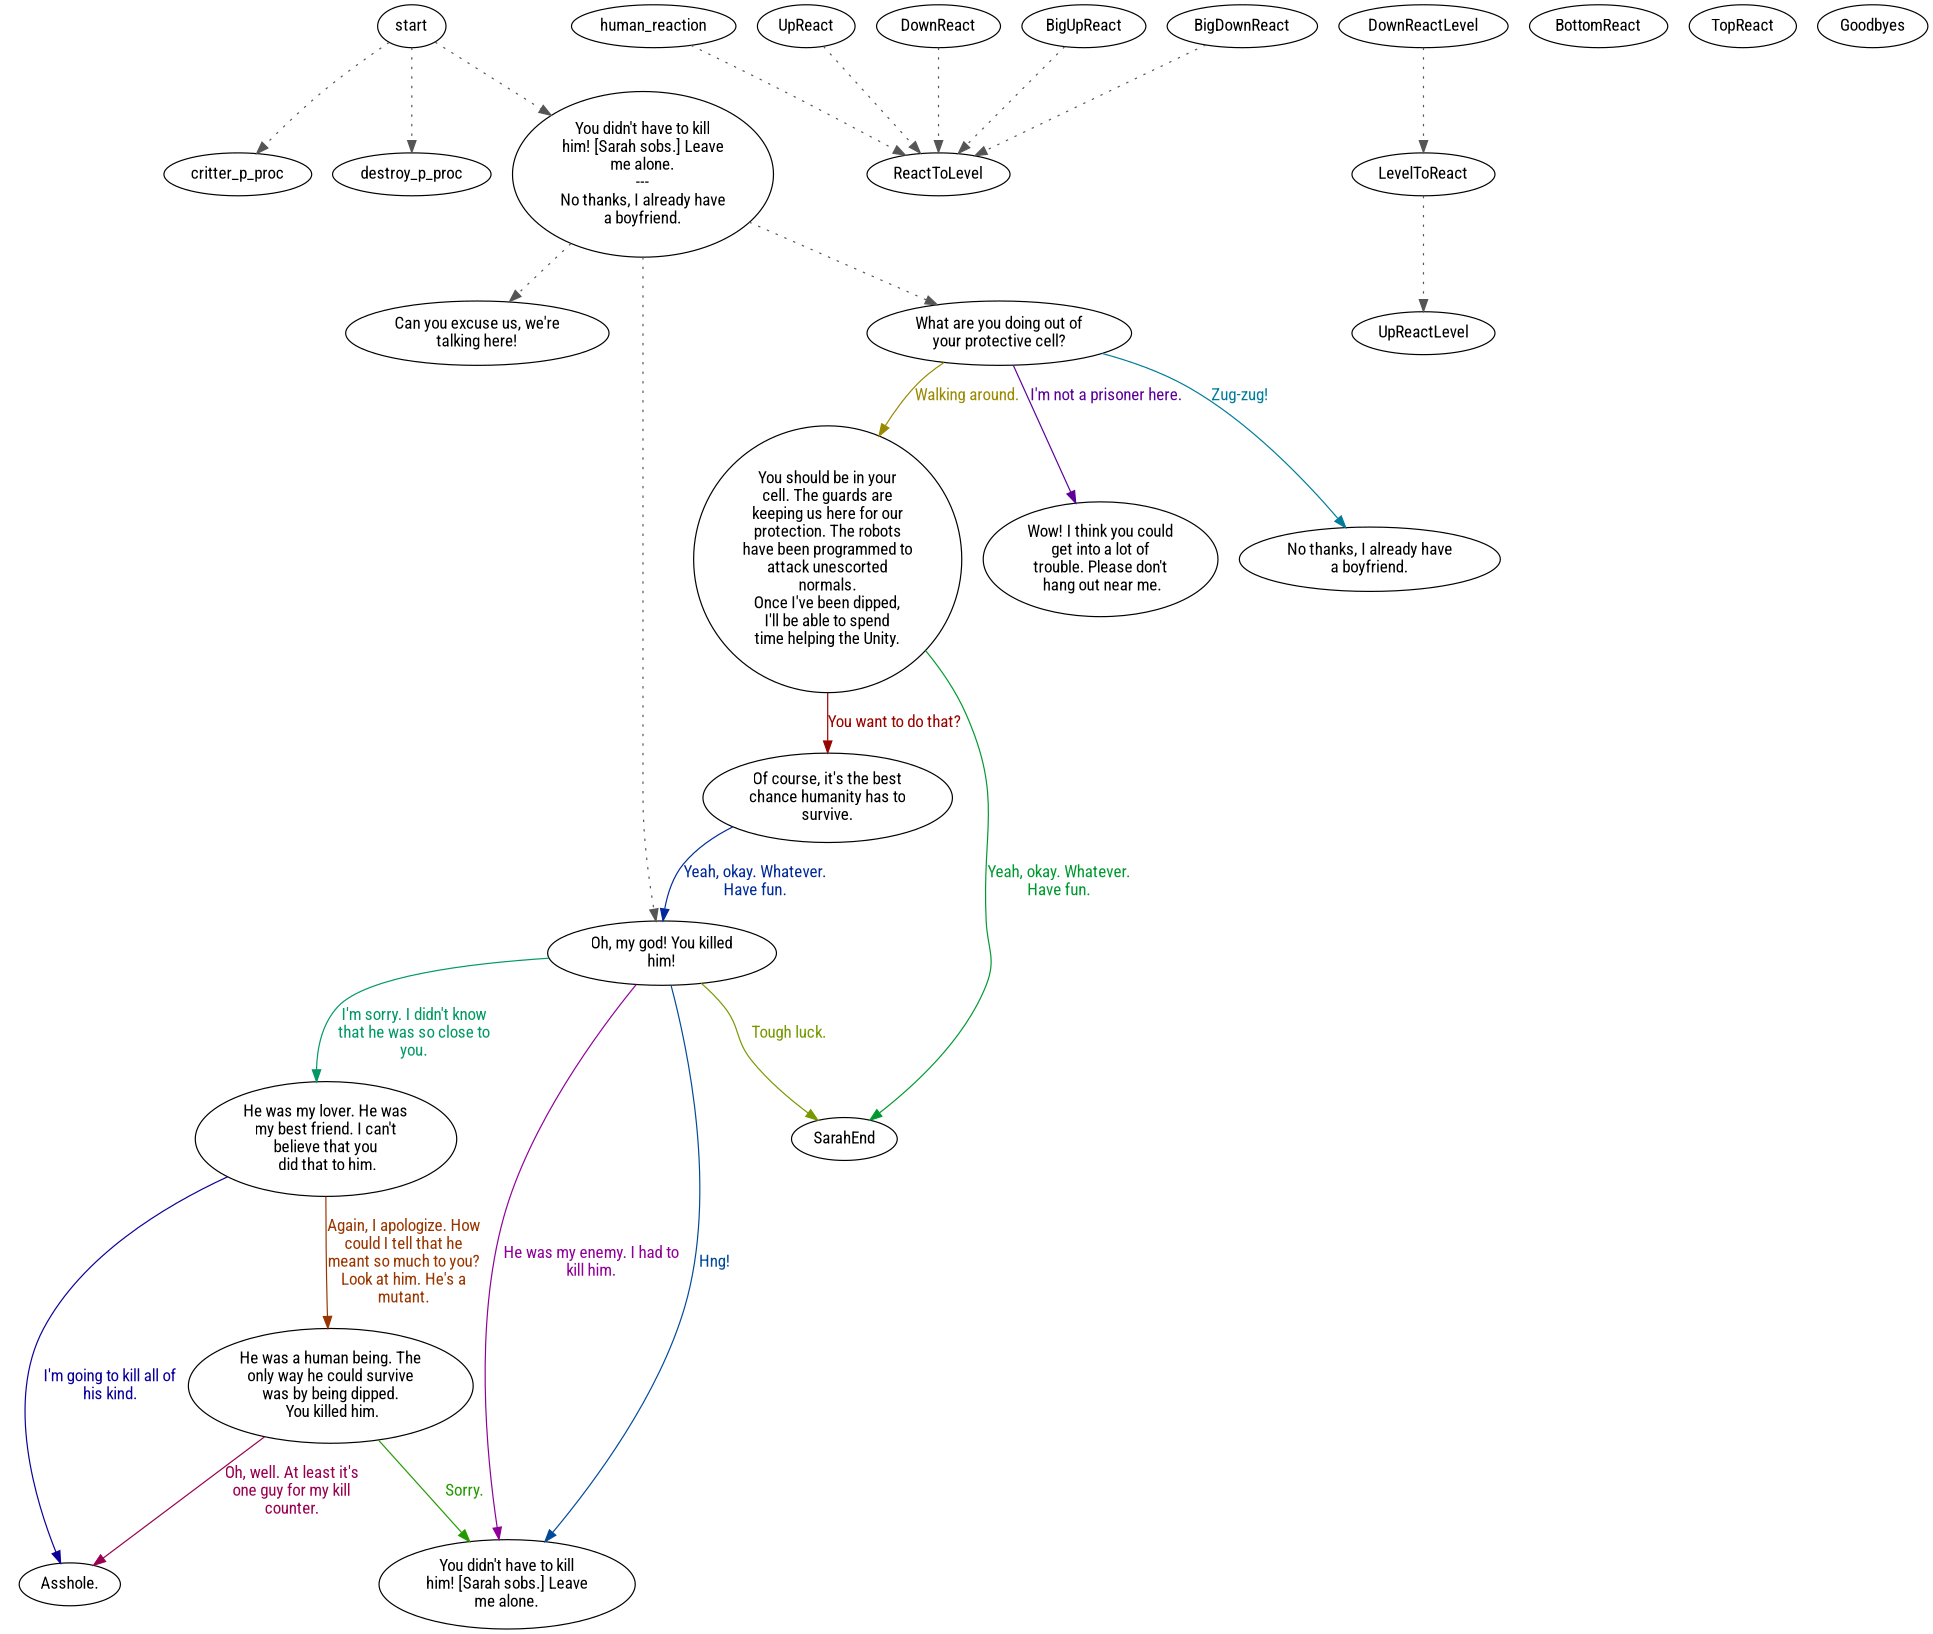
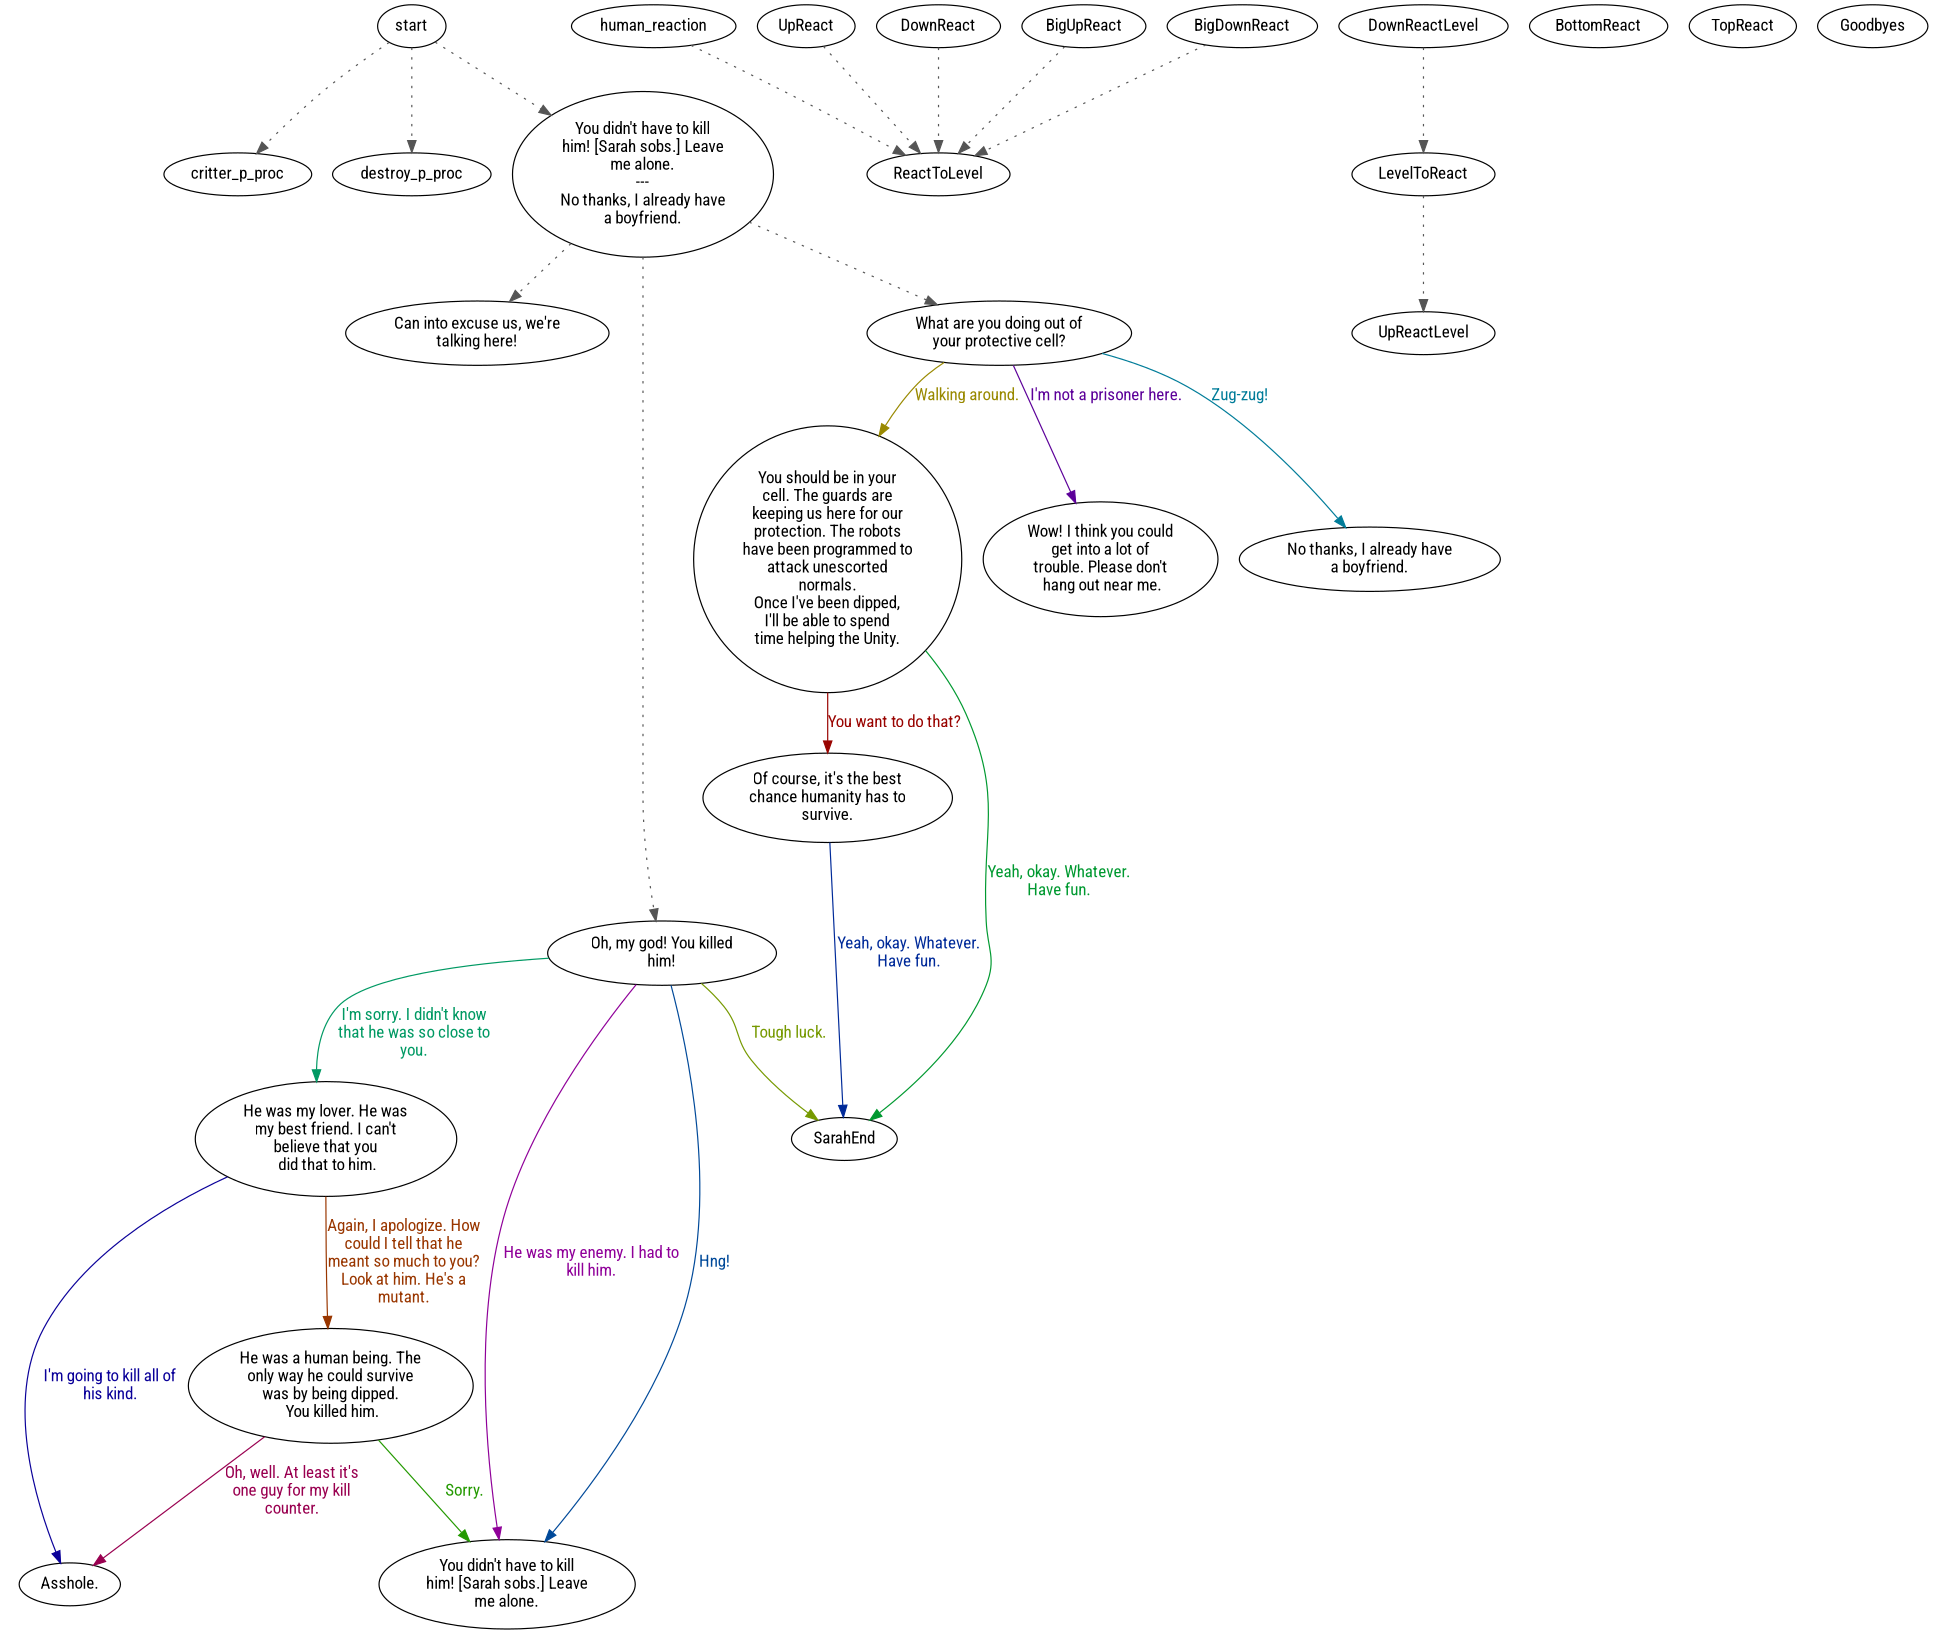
(477, 333) -> (477, 333)
(688, 859) -> (836, 974)
